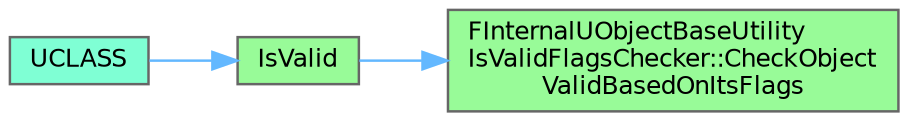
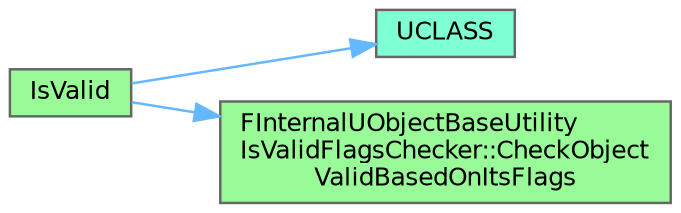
(181, 61) -> (241, 66)
